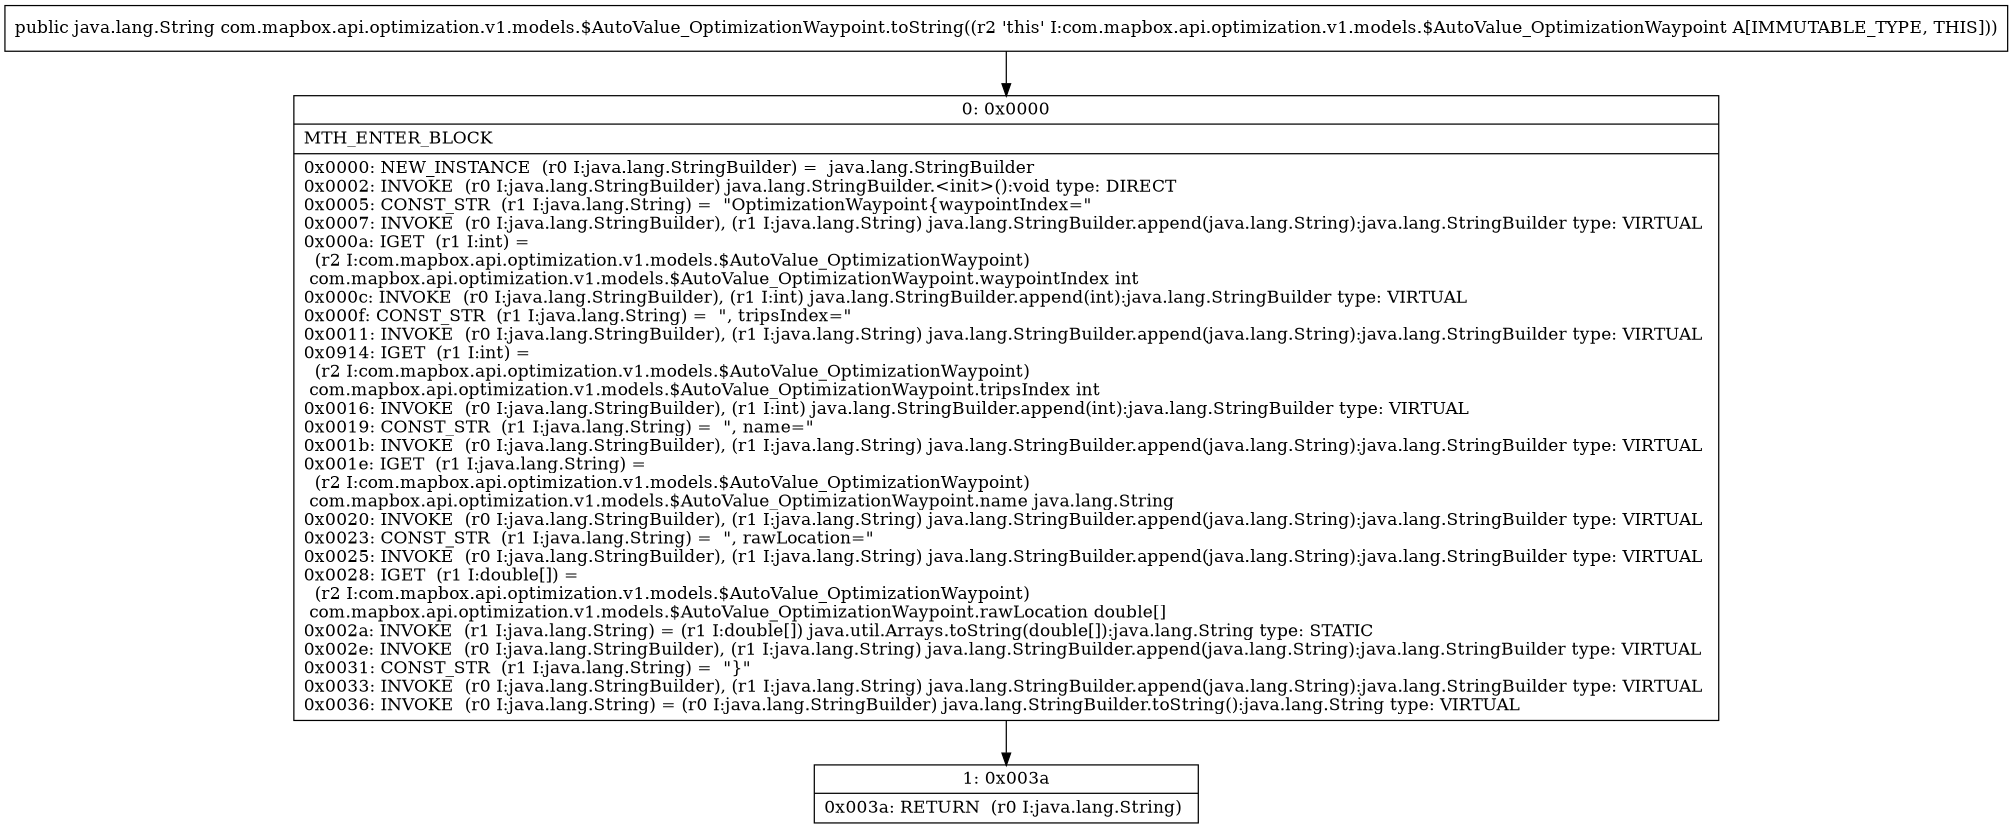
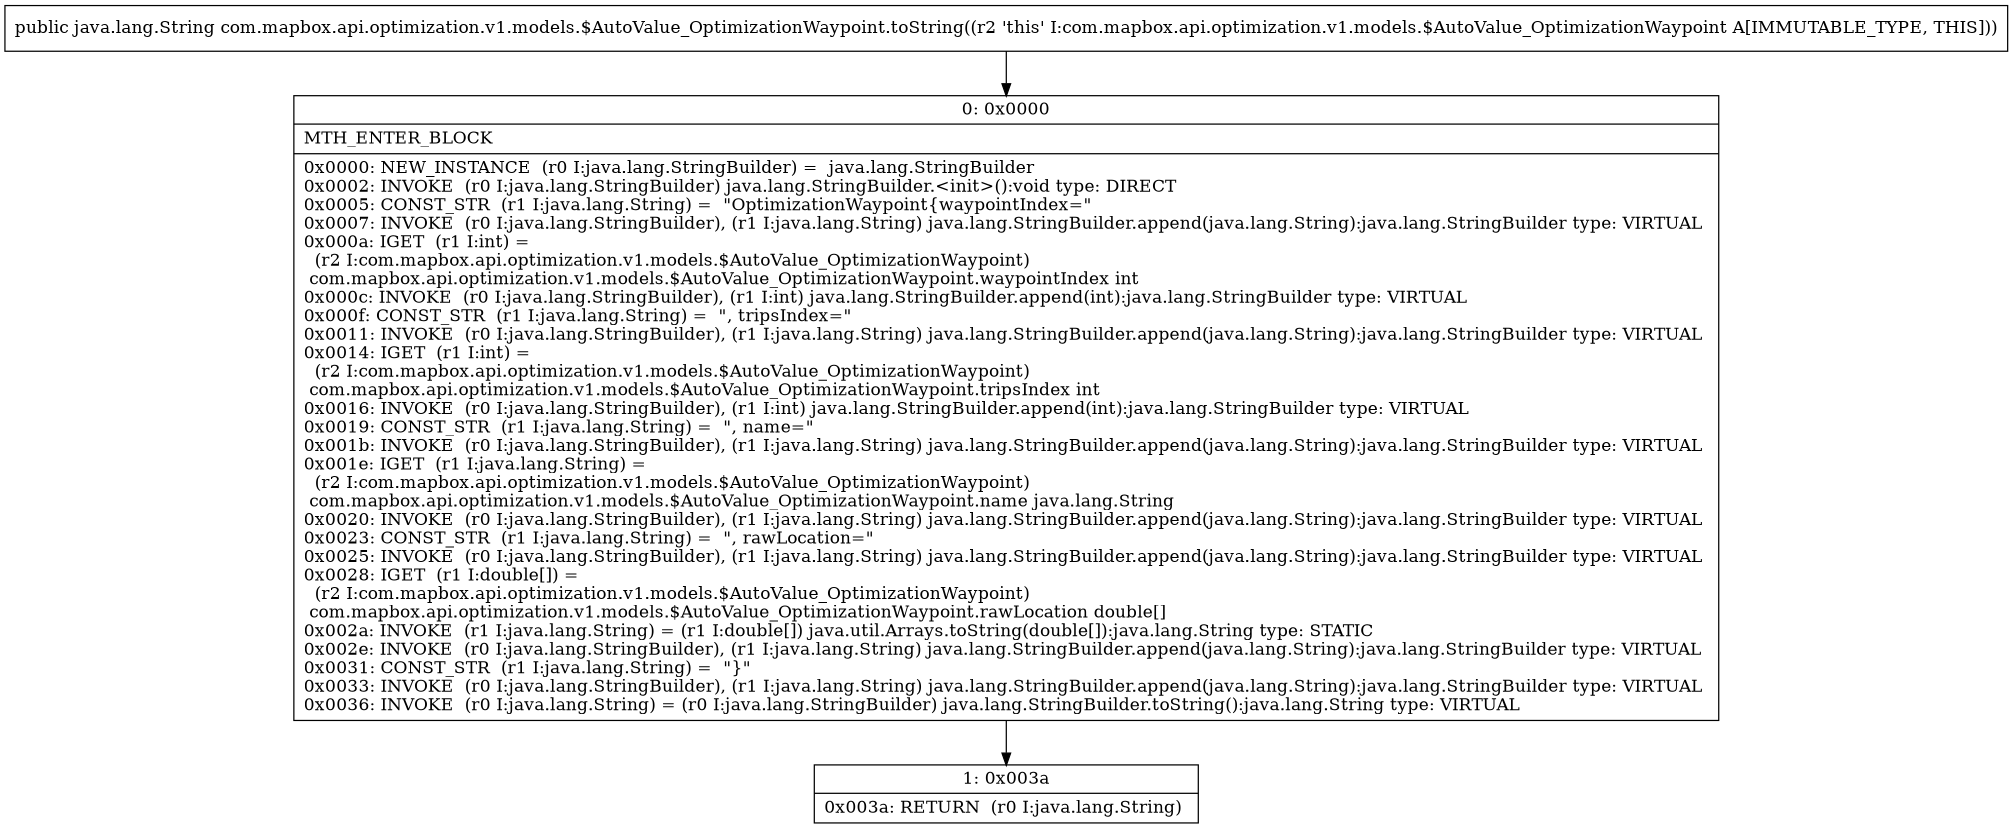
(420, 353) -> (420, 353)
